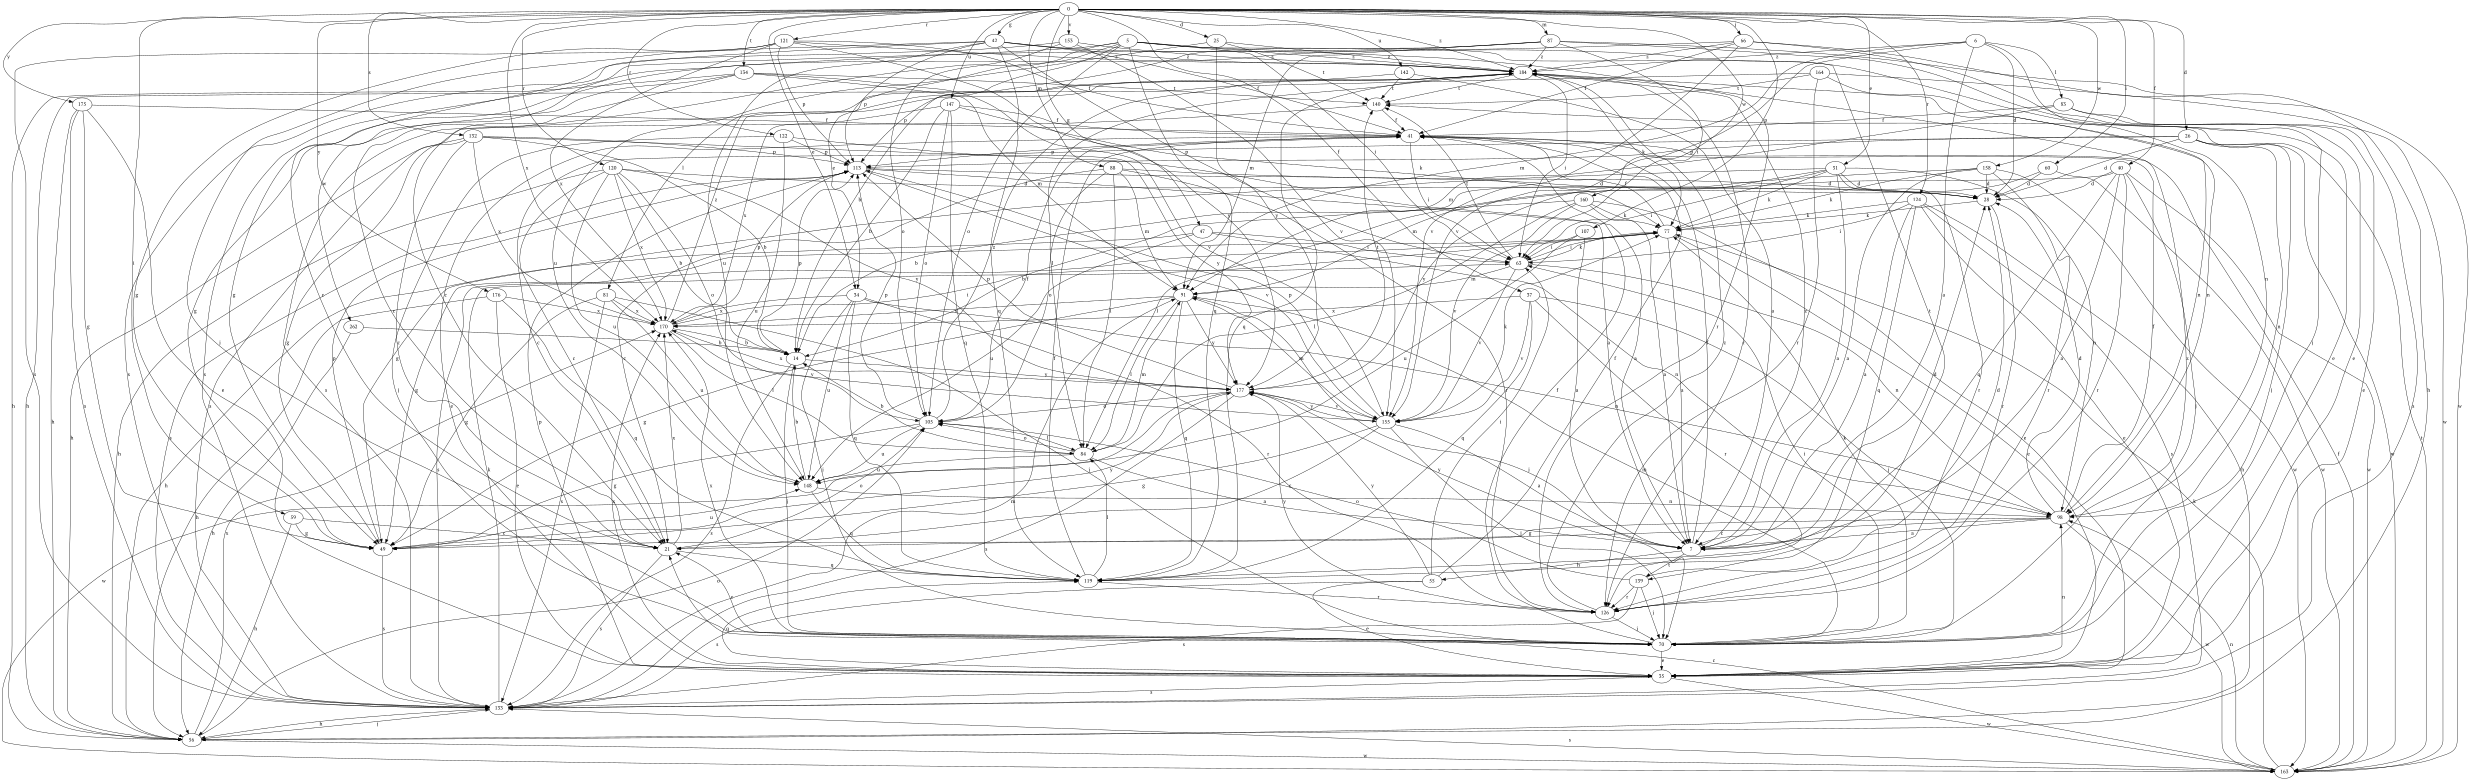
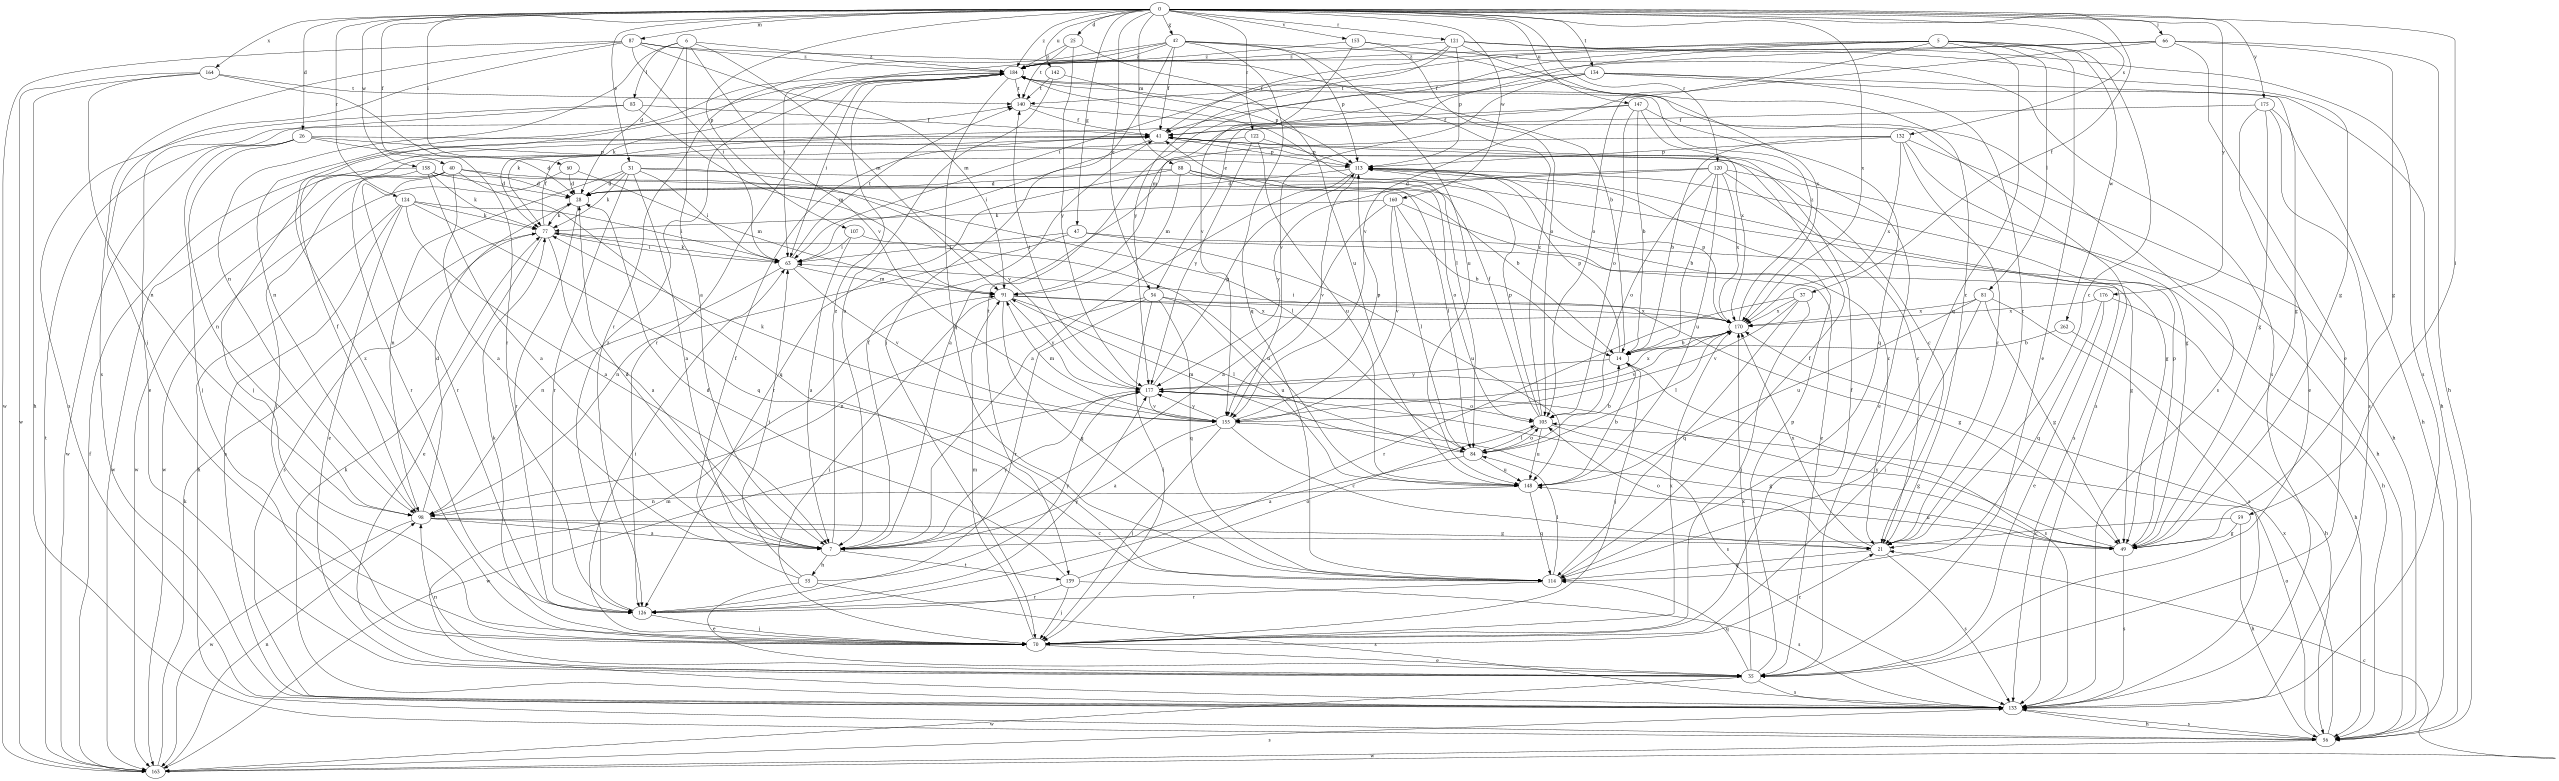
none -> (679, 12)
(1187, 152) -> (785, 152)
(1088, 581) -> (1552, 581)
(378, 724) -> (2189, 724)
